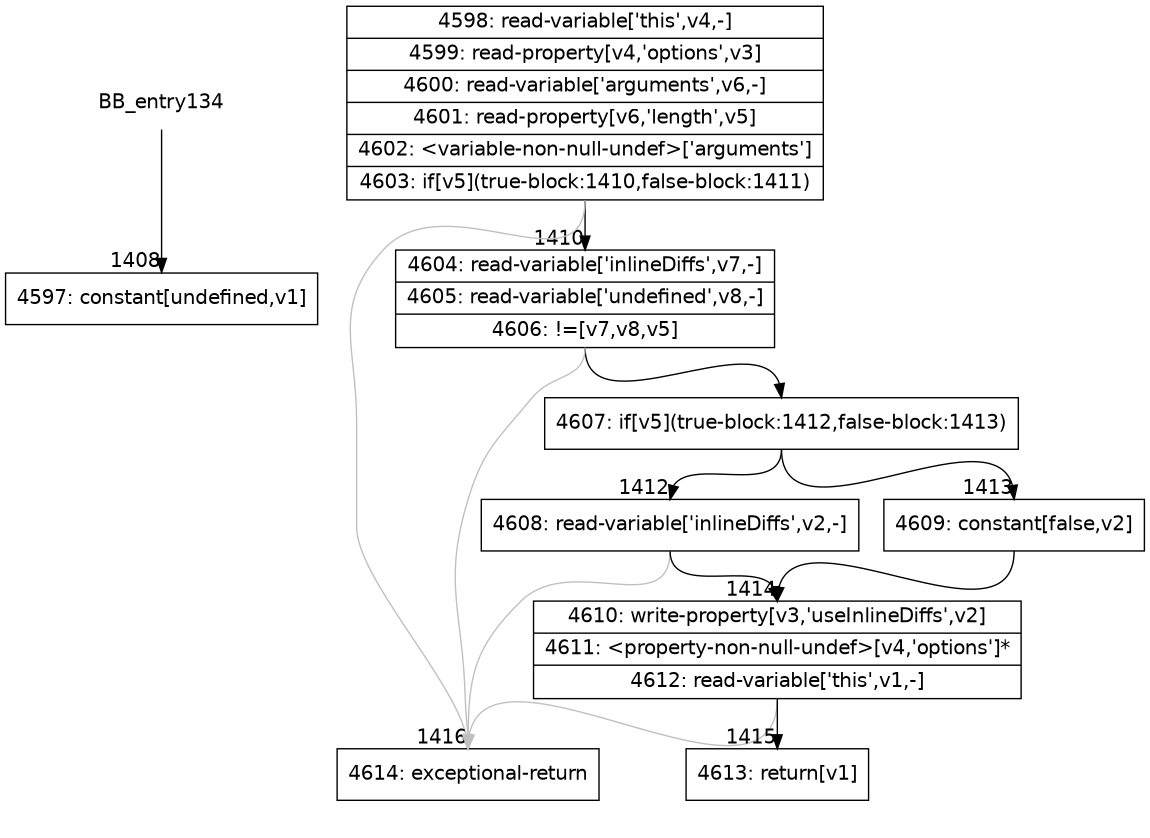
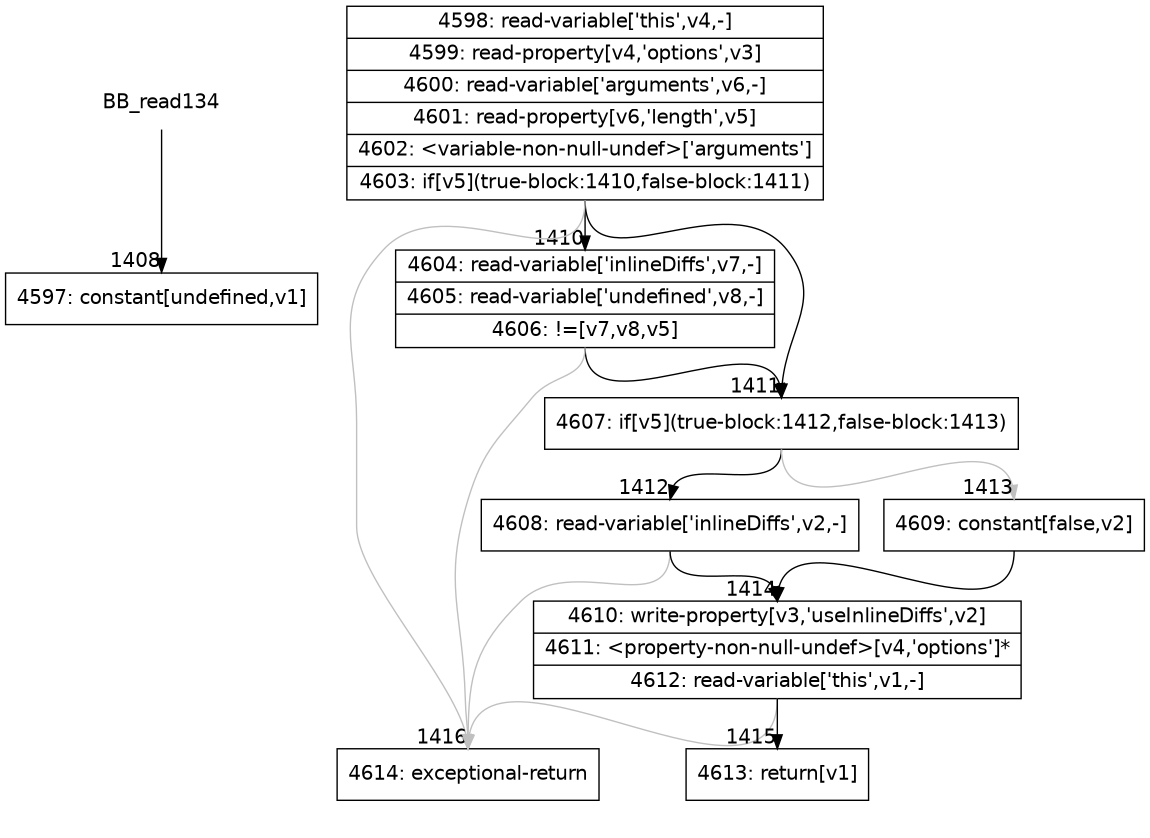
(162, 103) -> (162, 103)
none -> (747, 228)
(891, 476) -> (891, 476)
